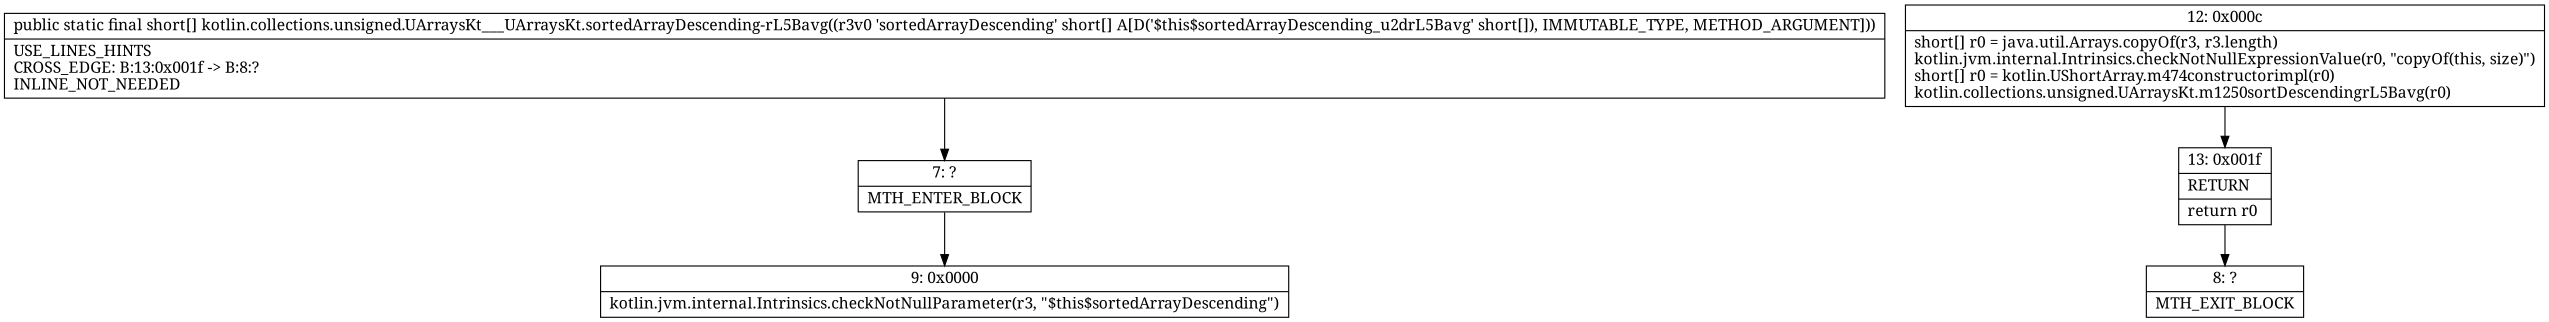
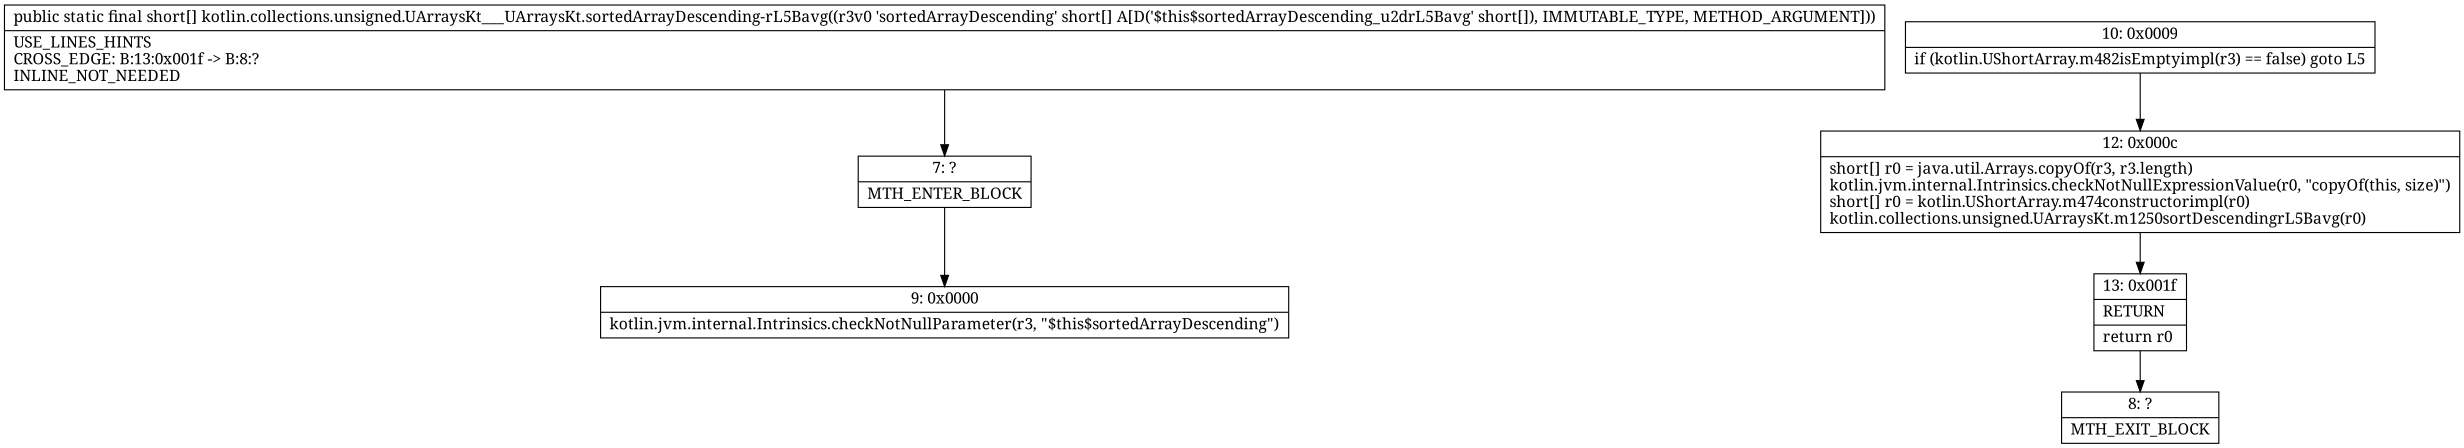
none -> (2140, 47)
